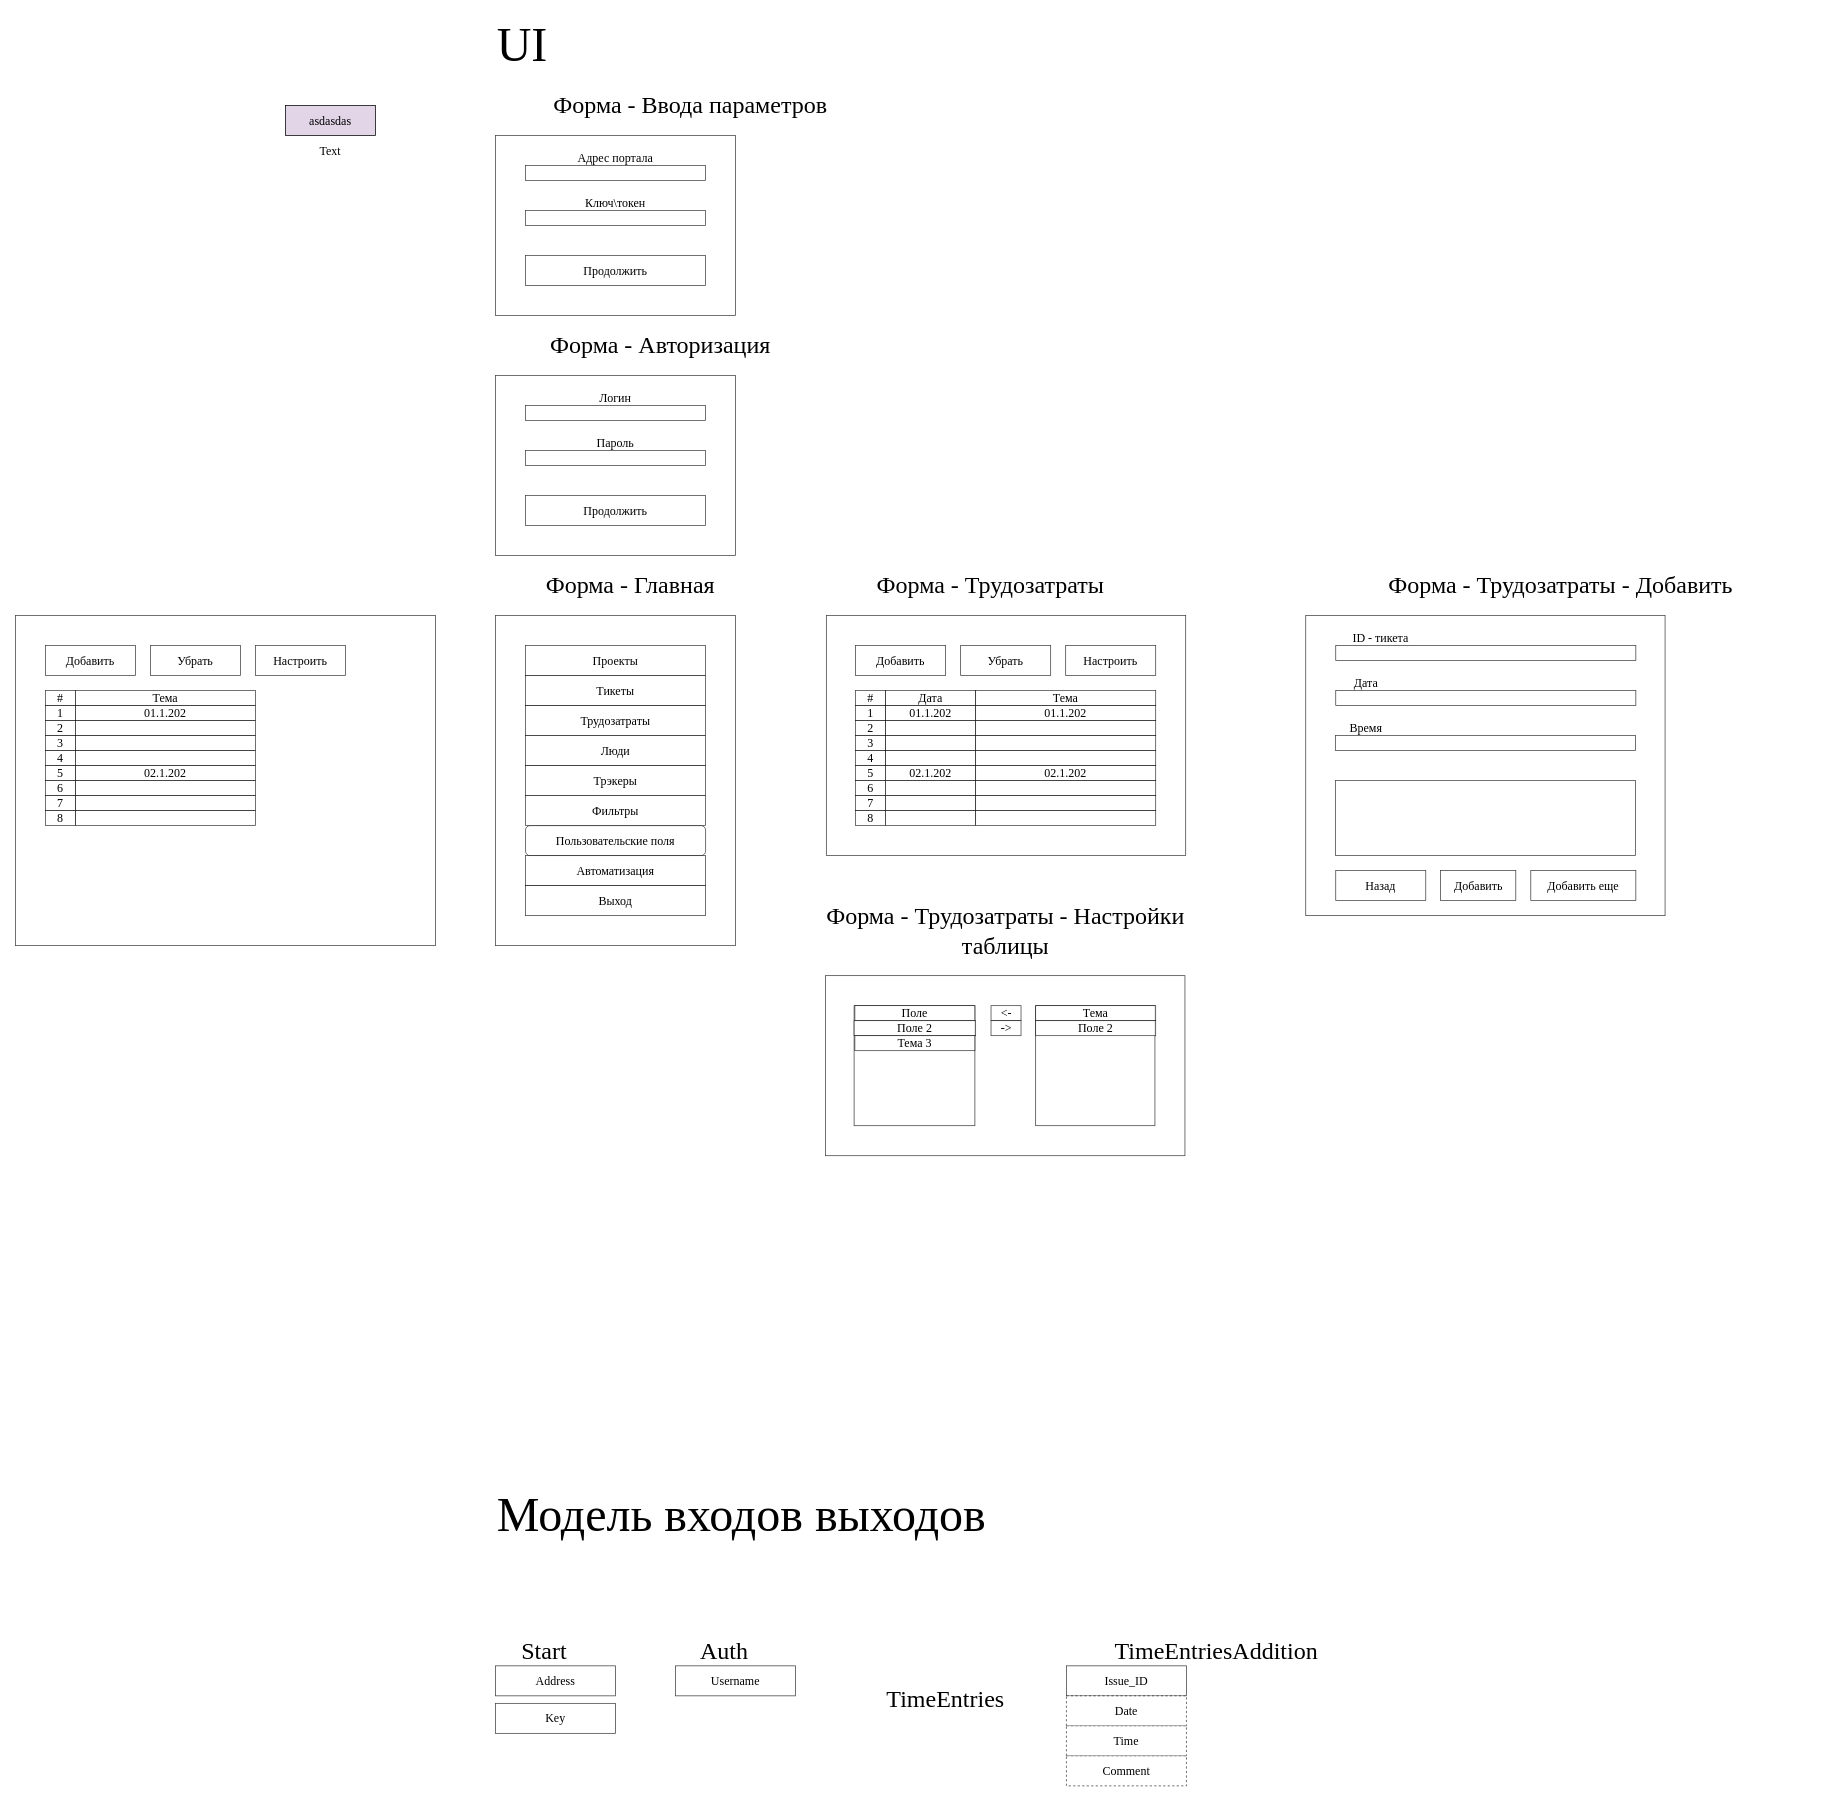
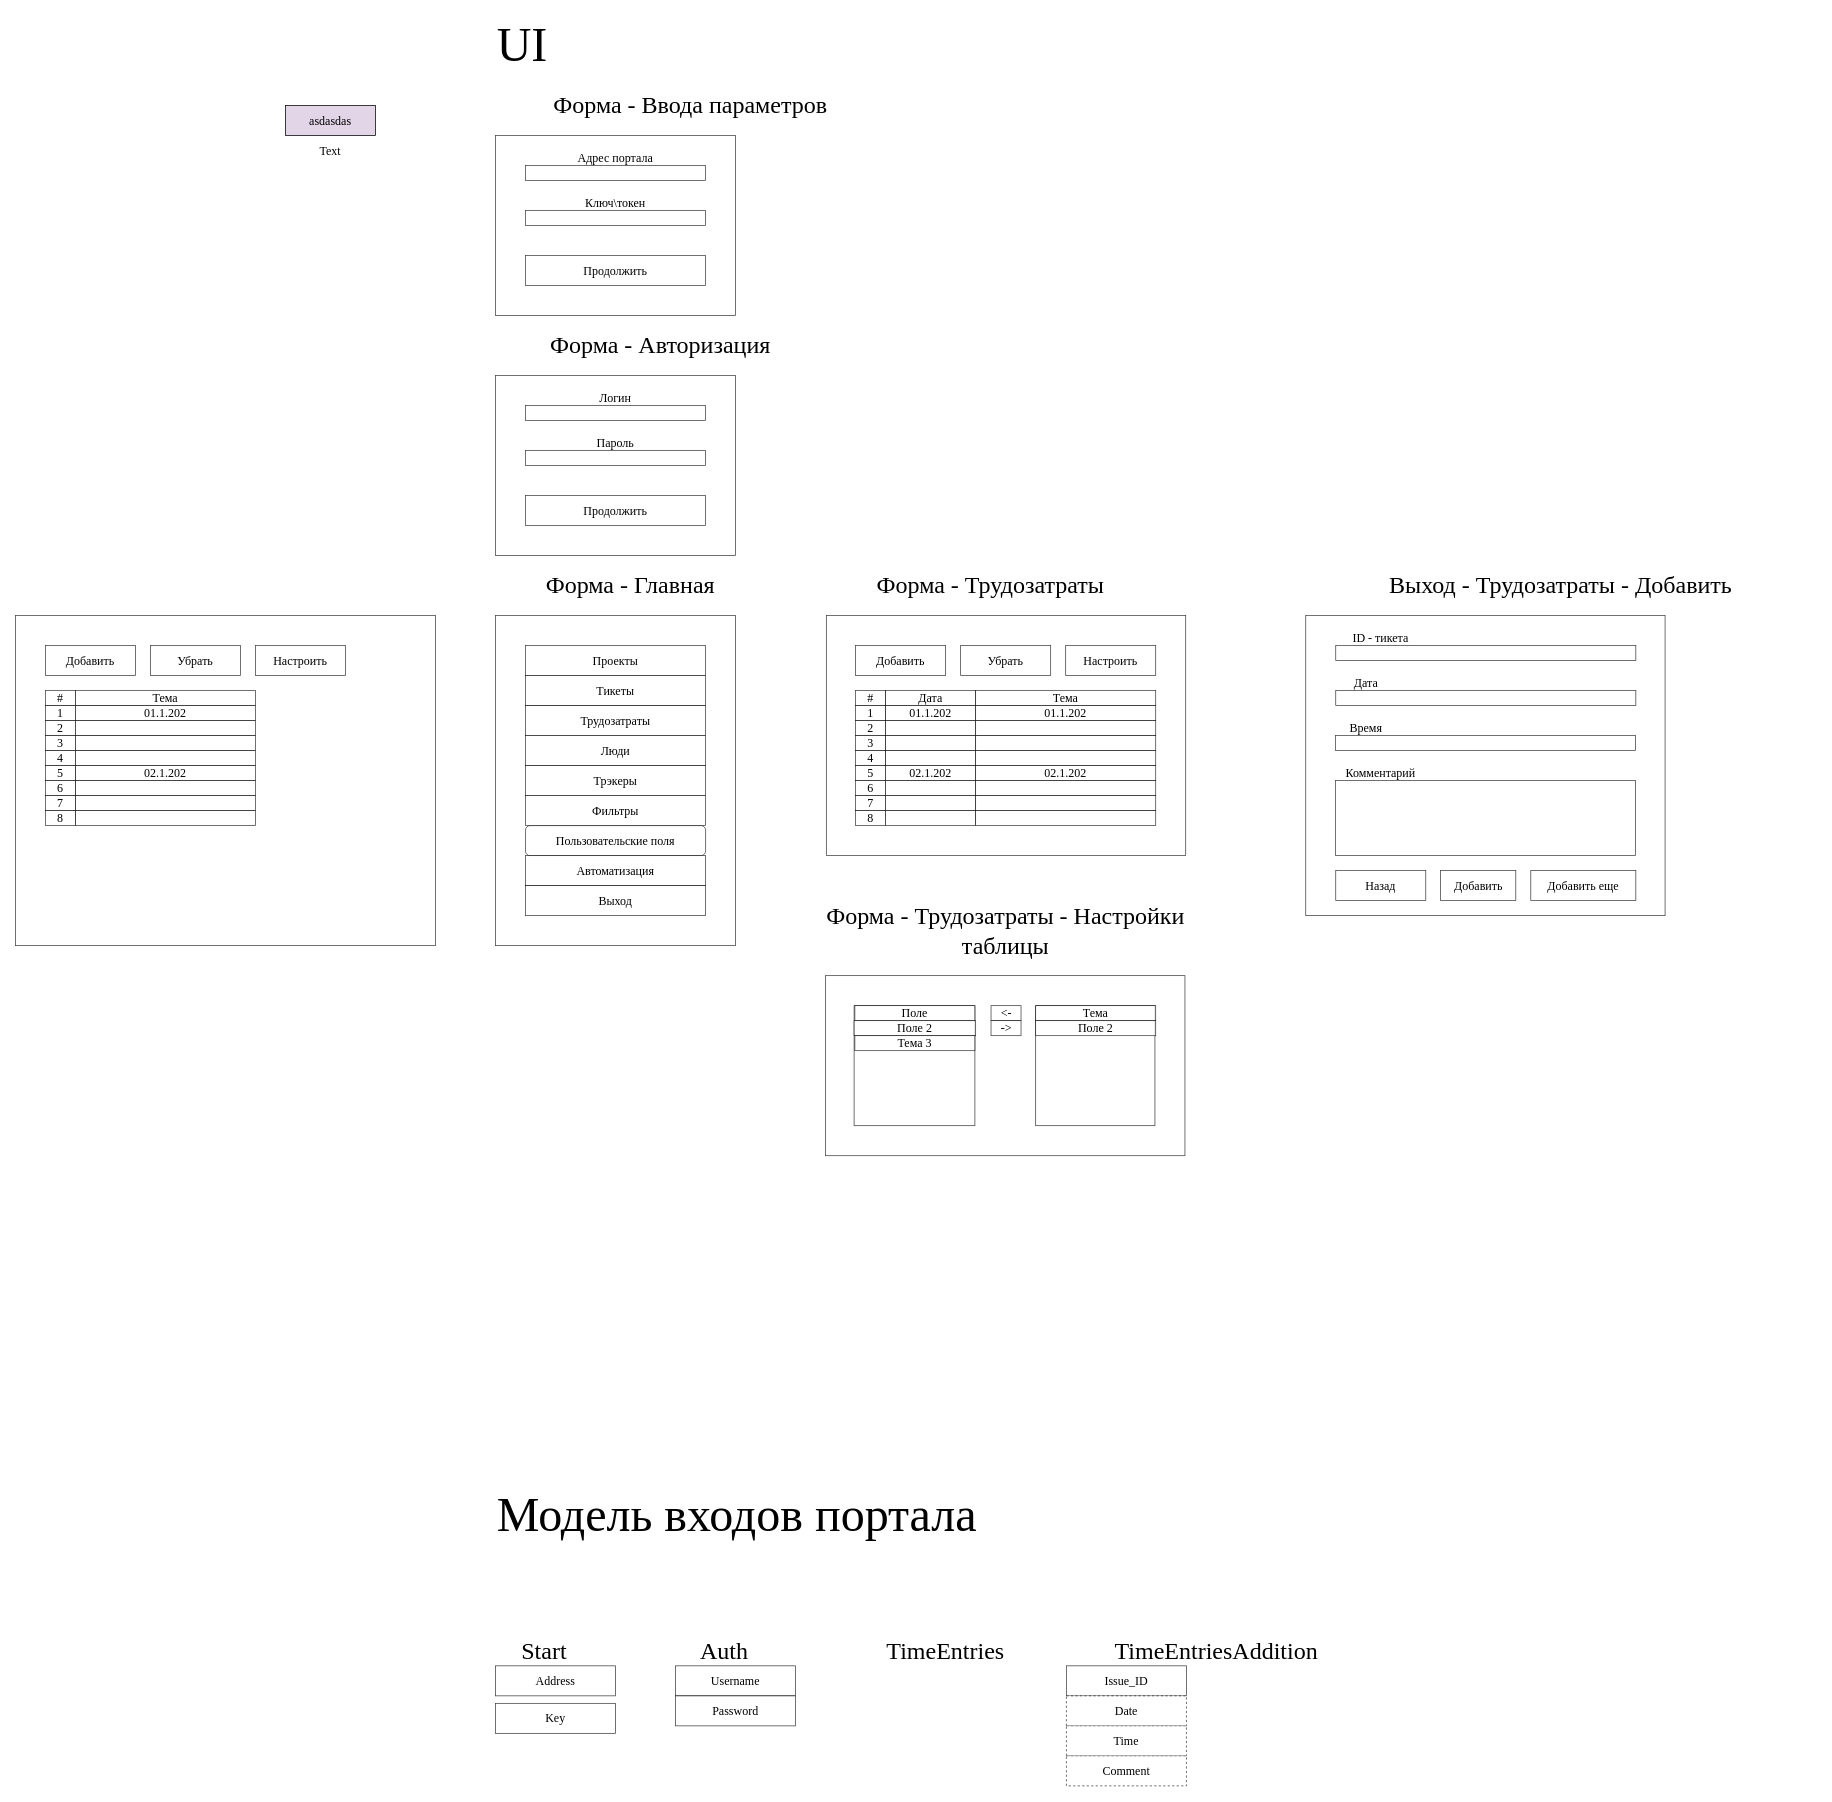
(1560, 585) -> (1560, 585)
none -> (1380, 773)
(767, 1515) -> (767, 1515)
(945, 1699) -> (945, 1650)
none -> (735, 1710)
